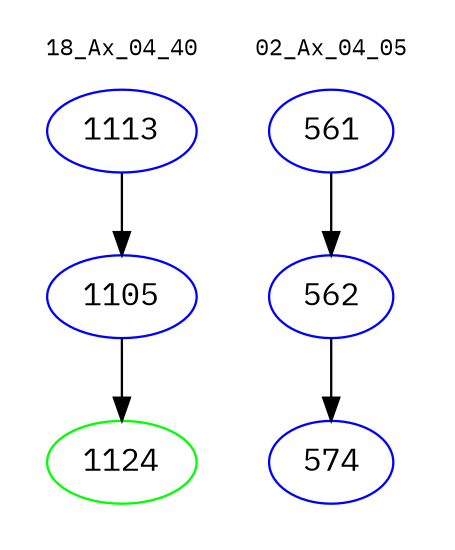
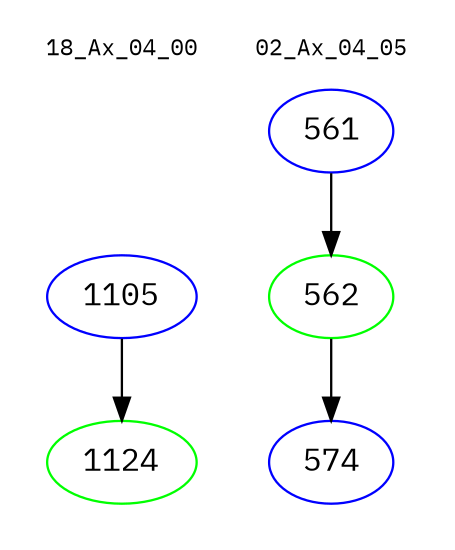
(123, 49) -> (123, 49)
(122, 131) -> none
(331, 297) -> (331, 297)
